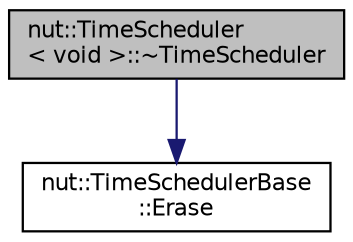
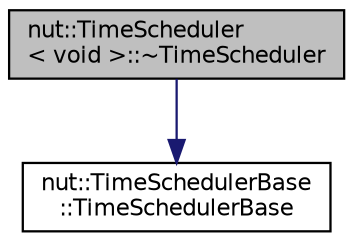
(177, 197) -> (177, 197)
